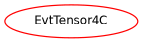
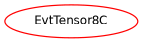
(71, 21) -> (71, 21)
